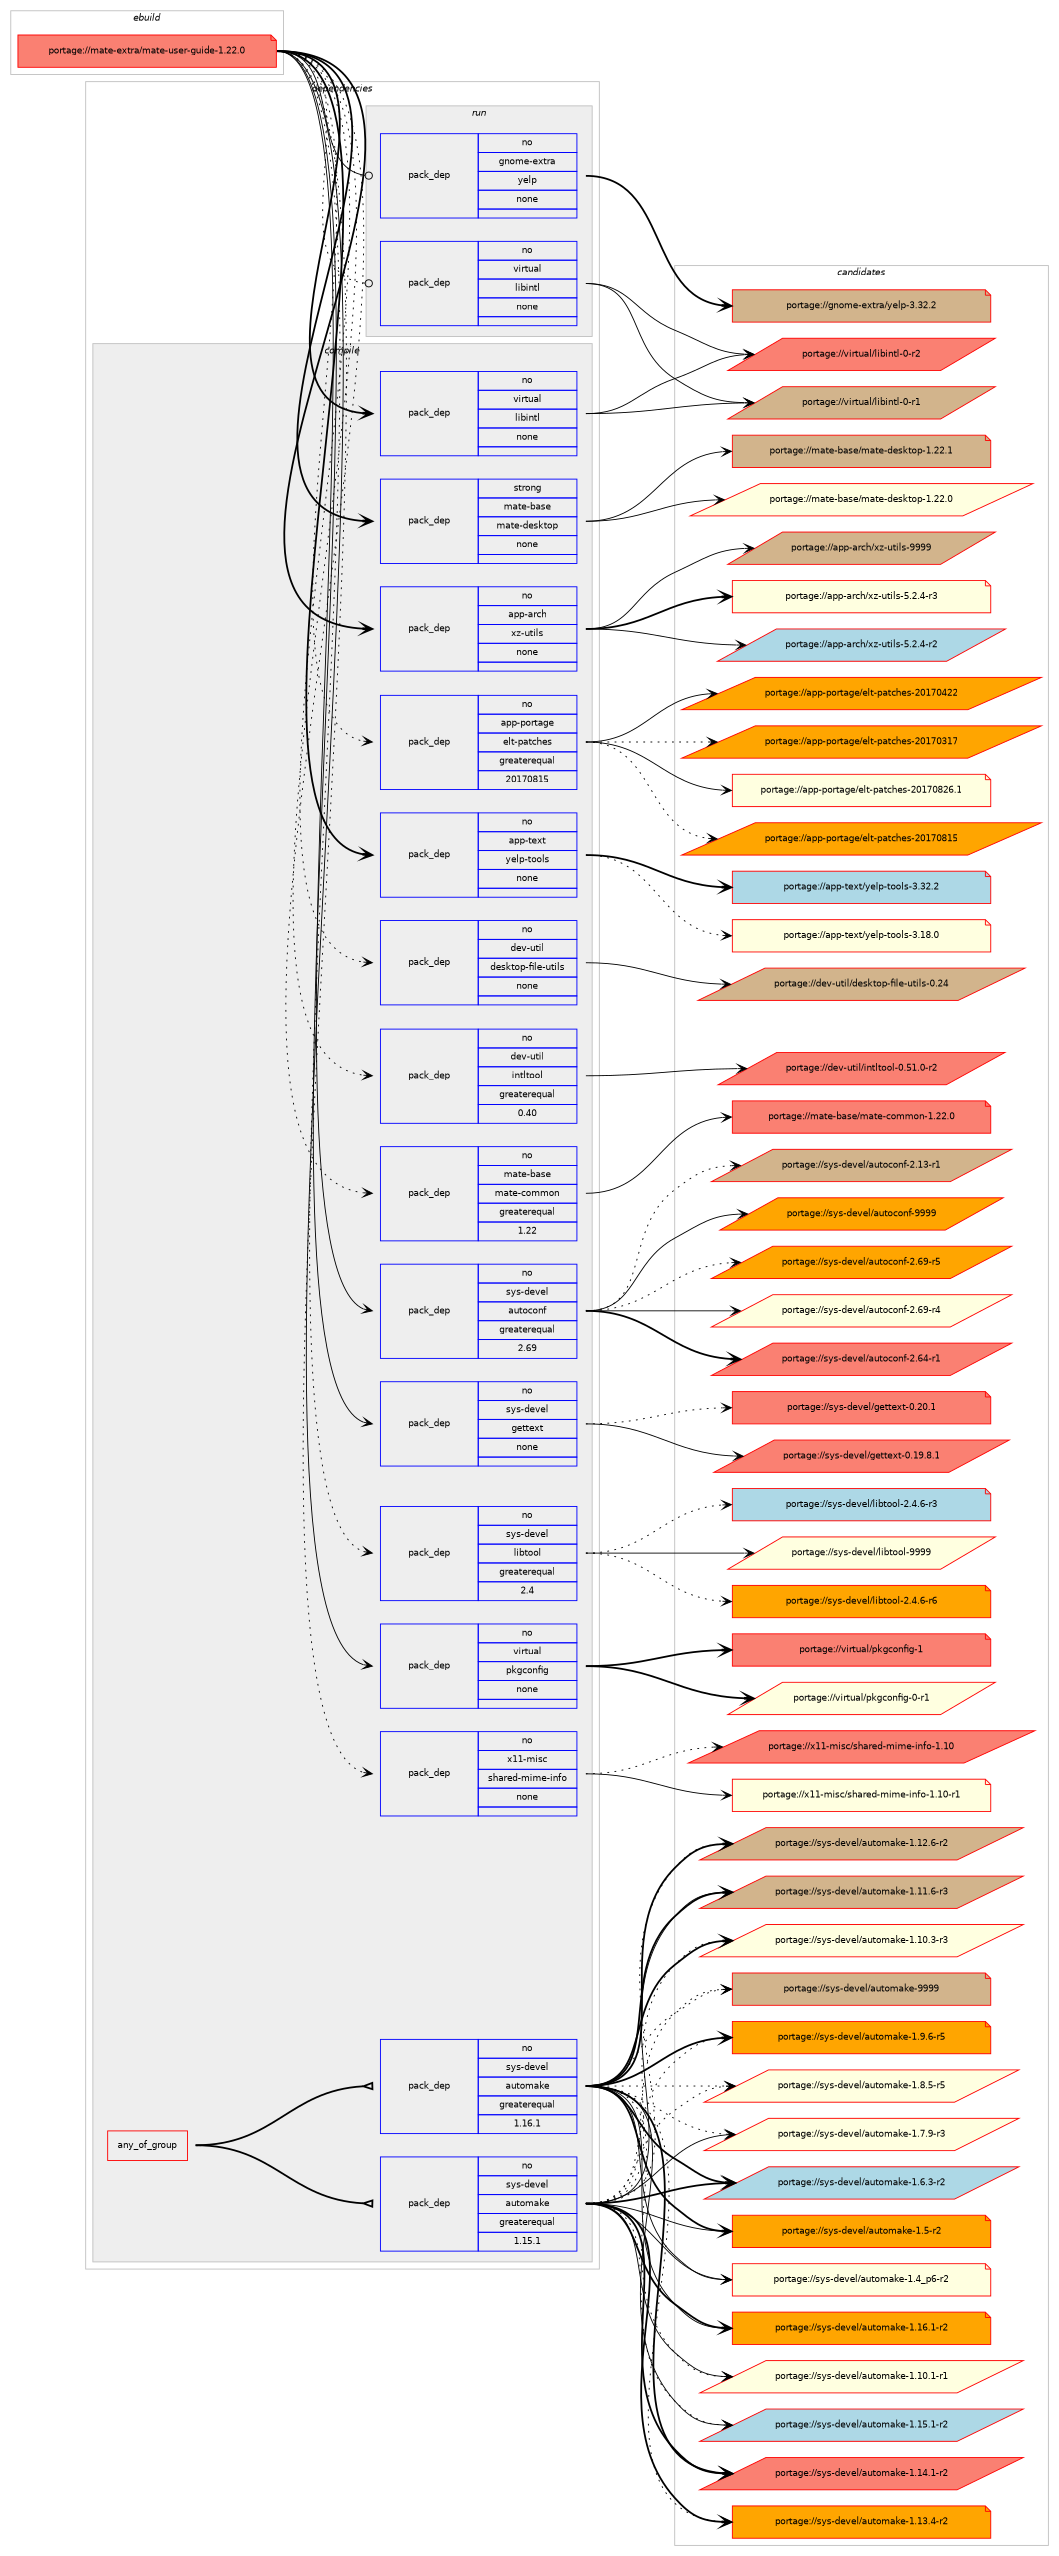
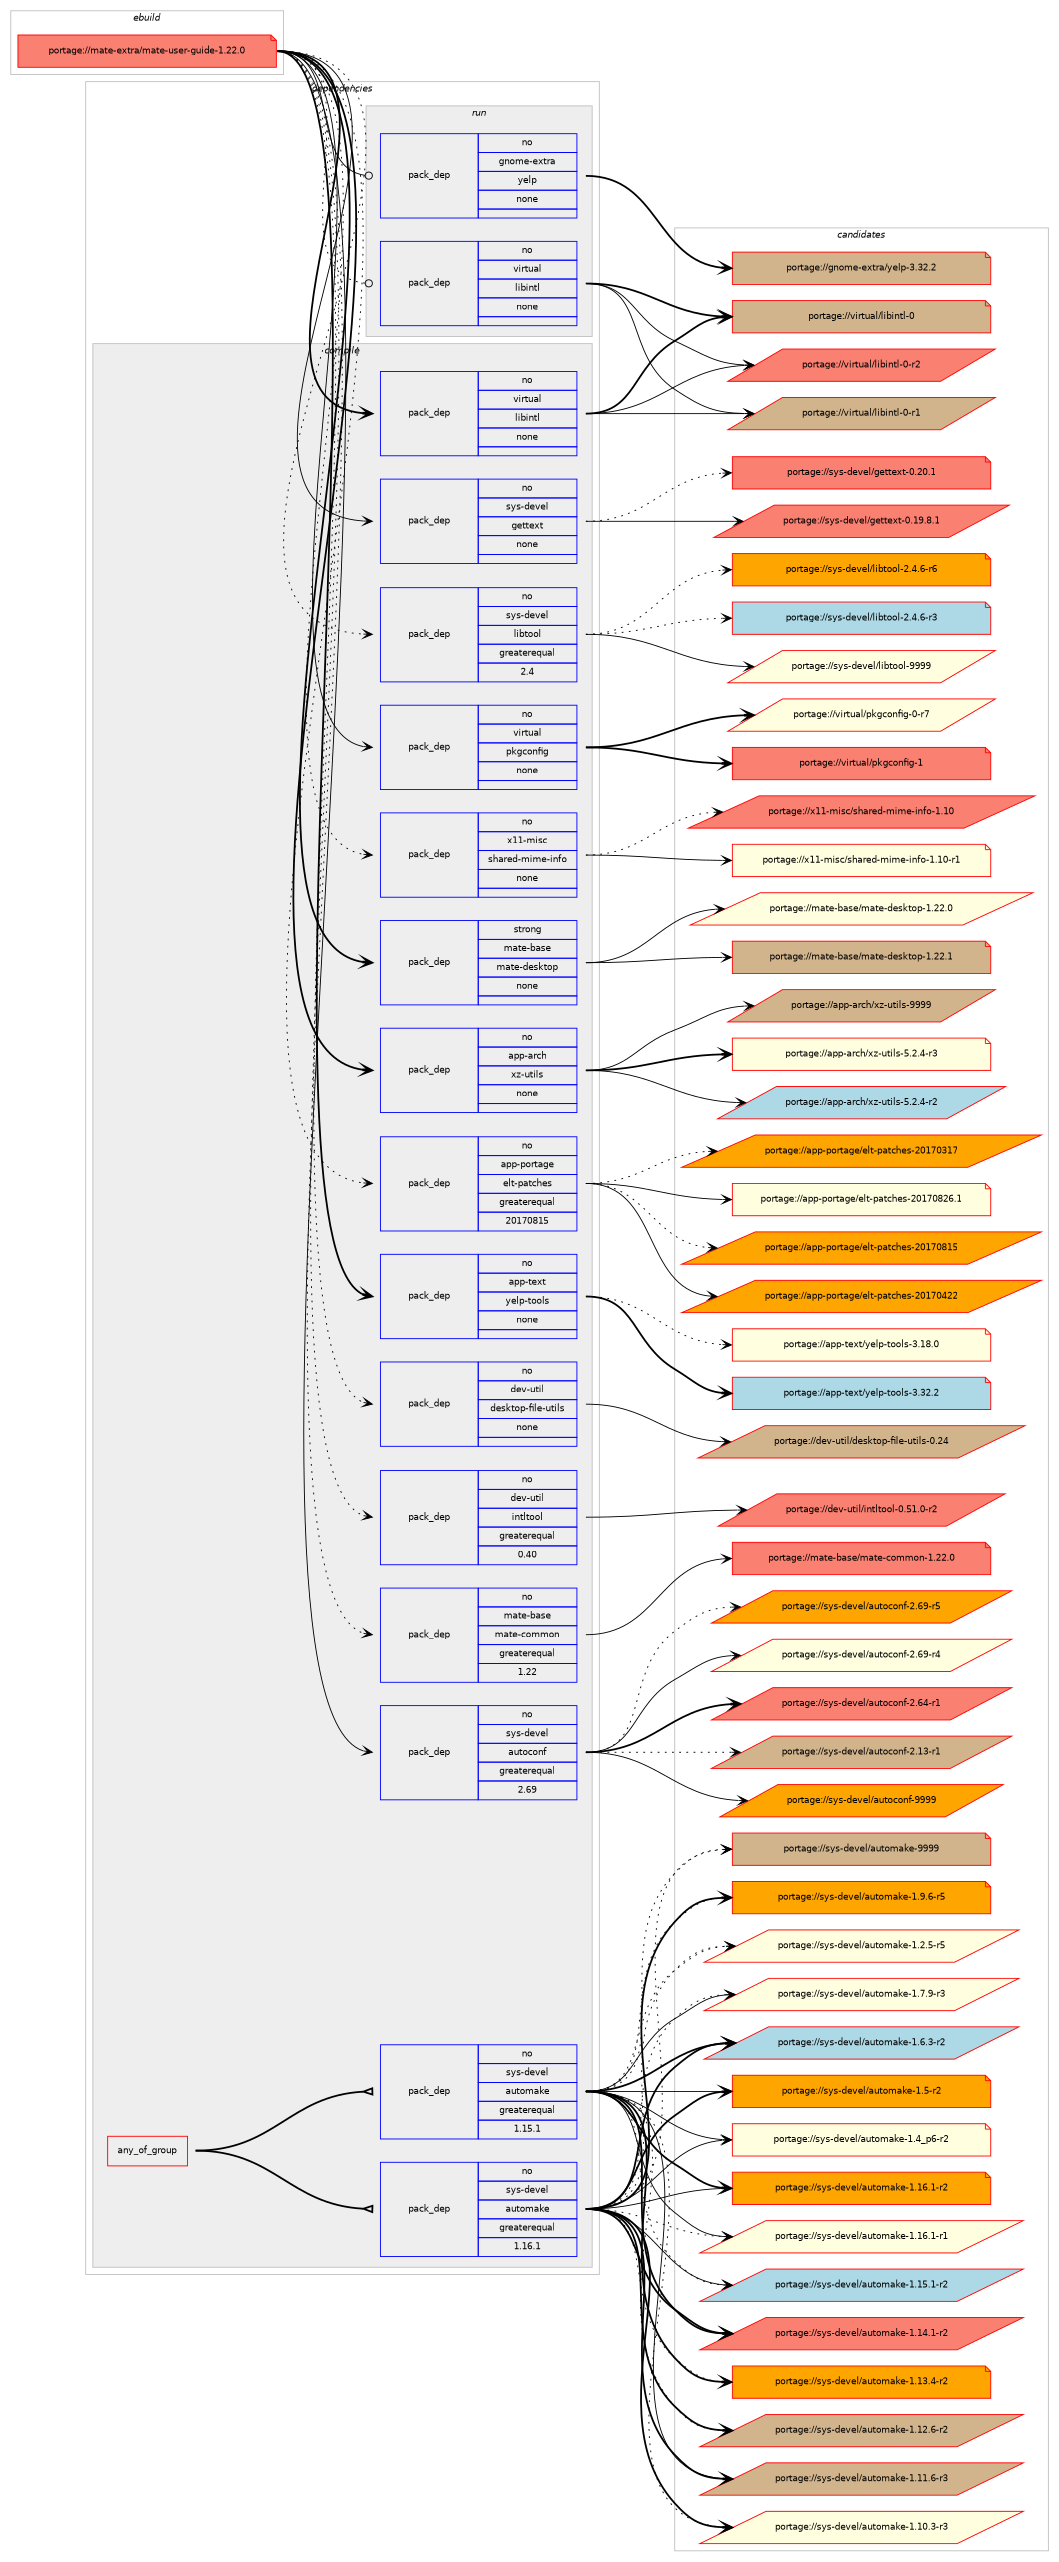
none -> (862, 317)
(862, 1698) -> (862, 715)
(862, 2086) -> (862, 1946)
(862, 2377) -> (862, 2237)
